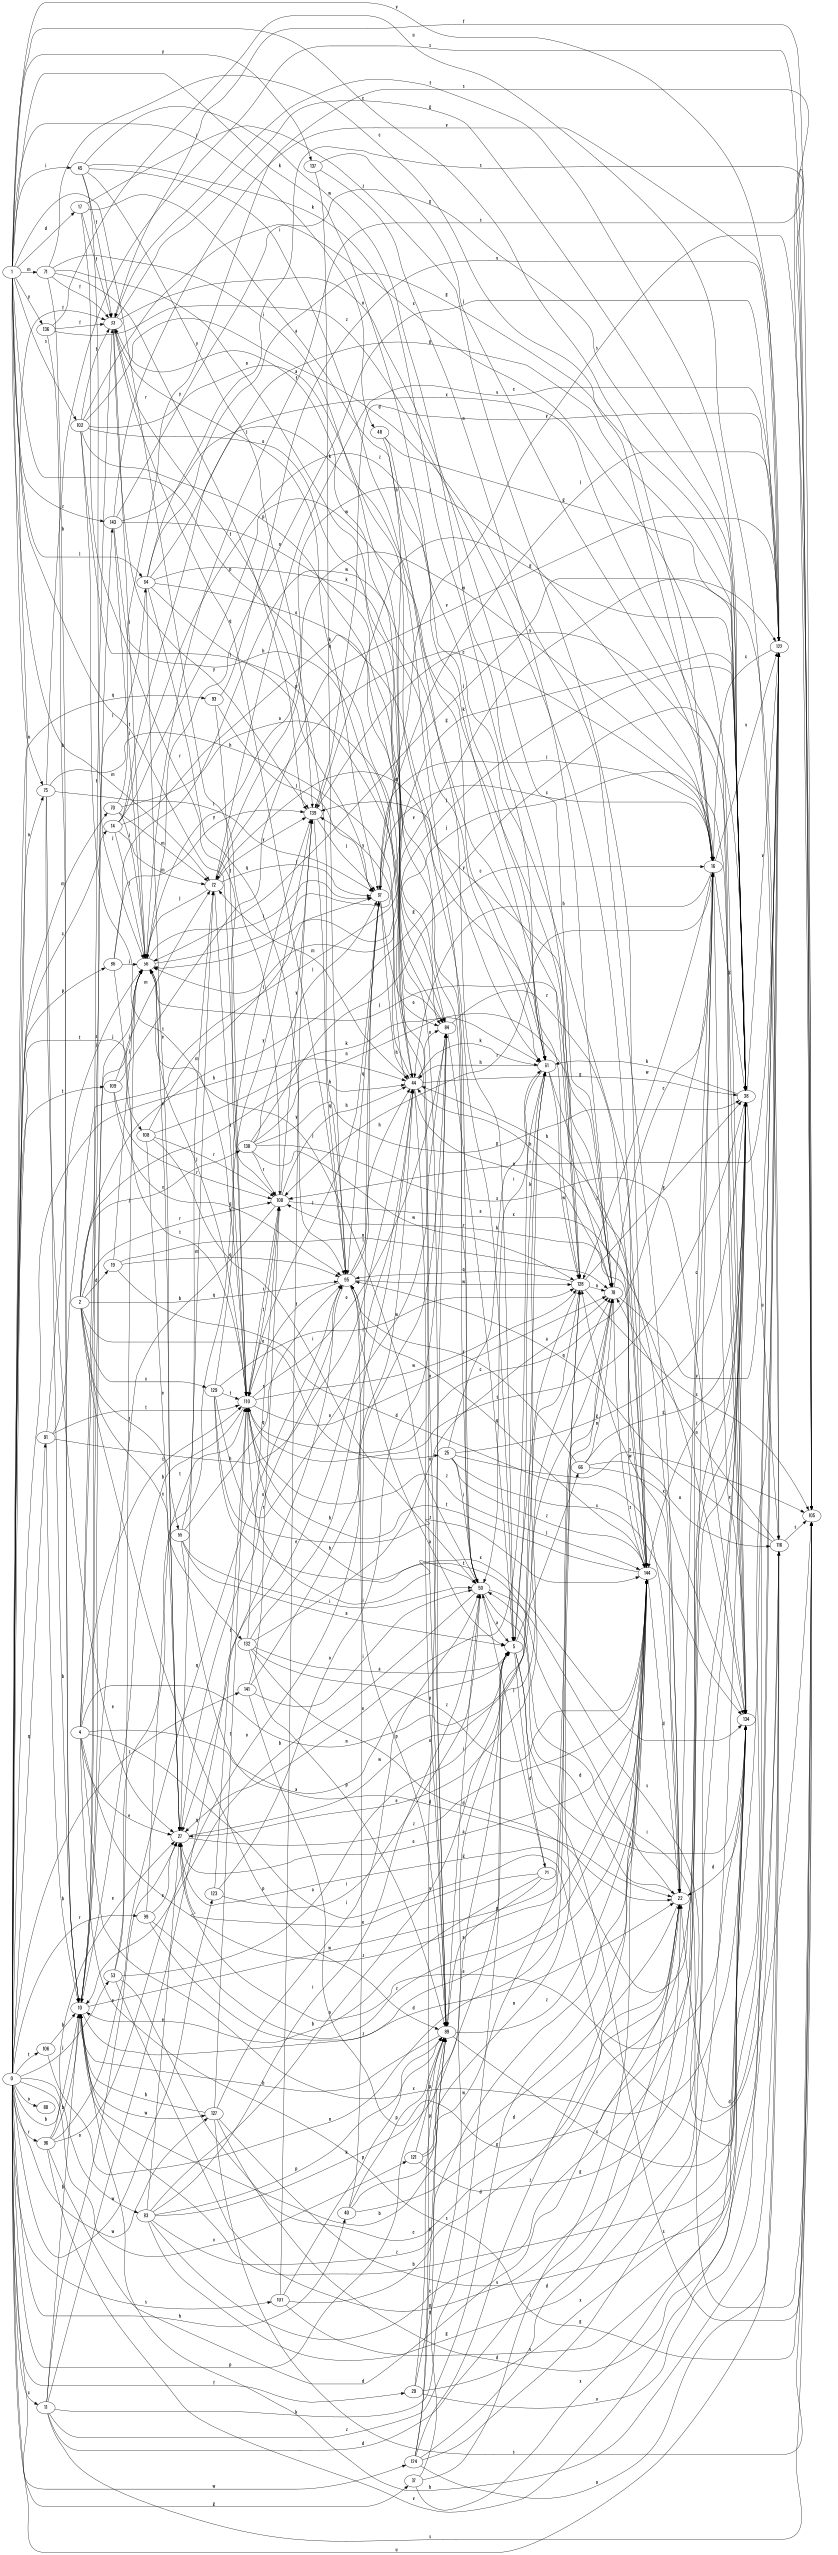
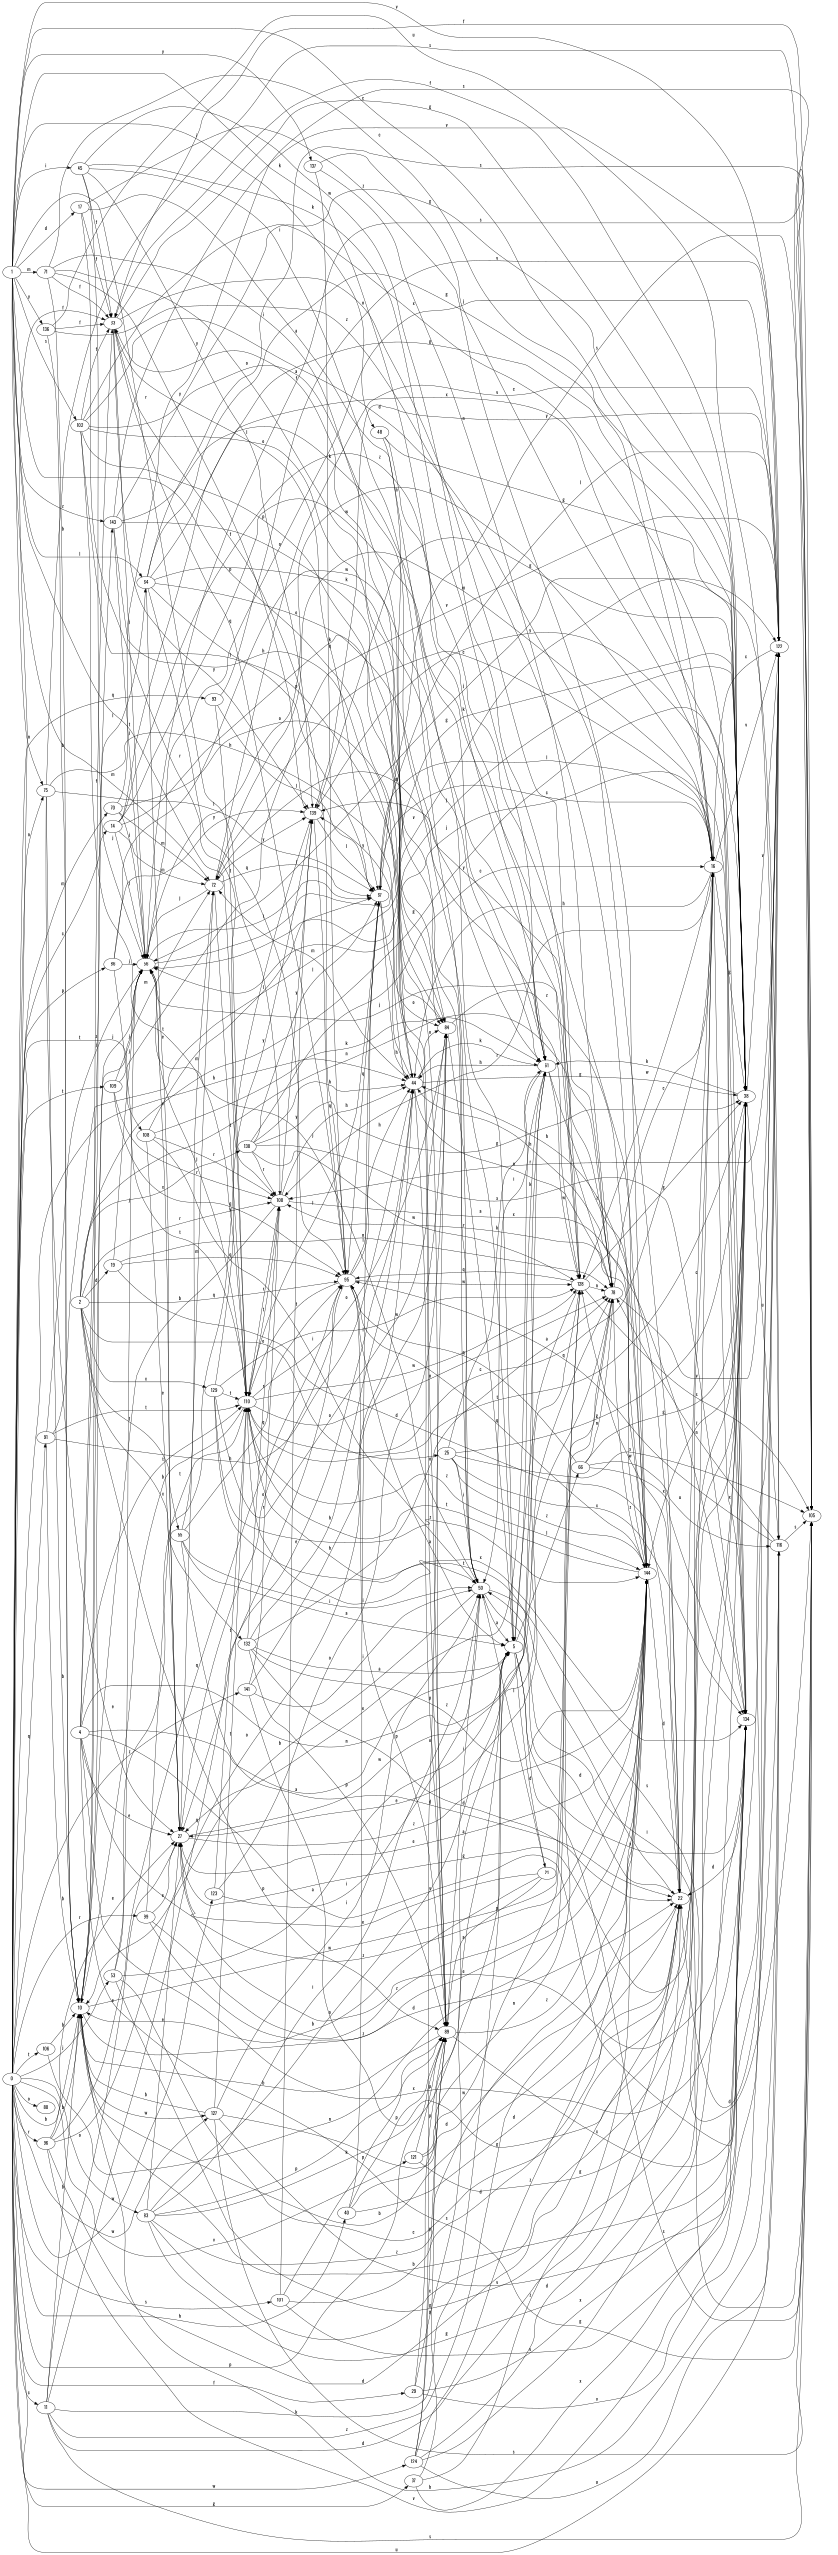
(464, 1353) -> (464, 1353)
(741, 2167) -> (473, 2109)
